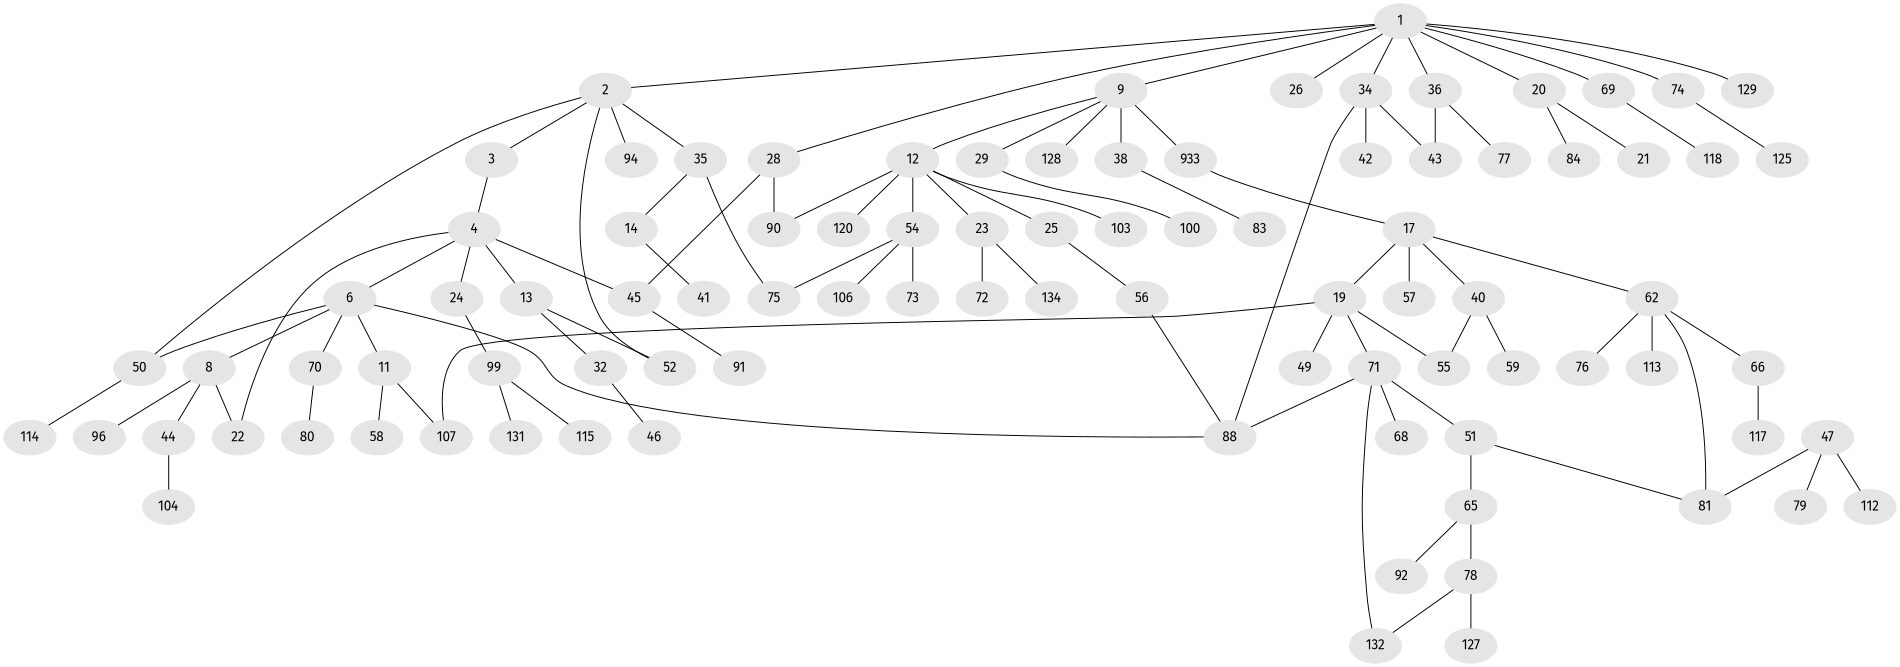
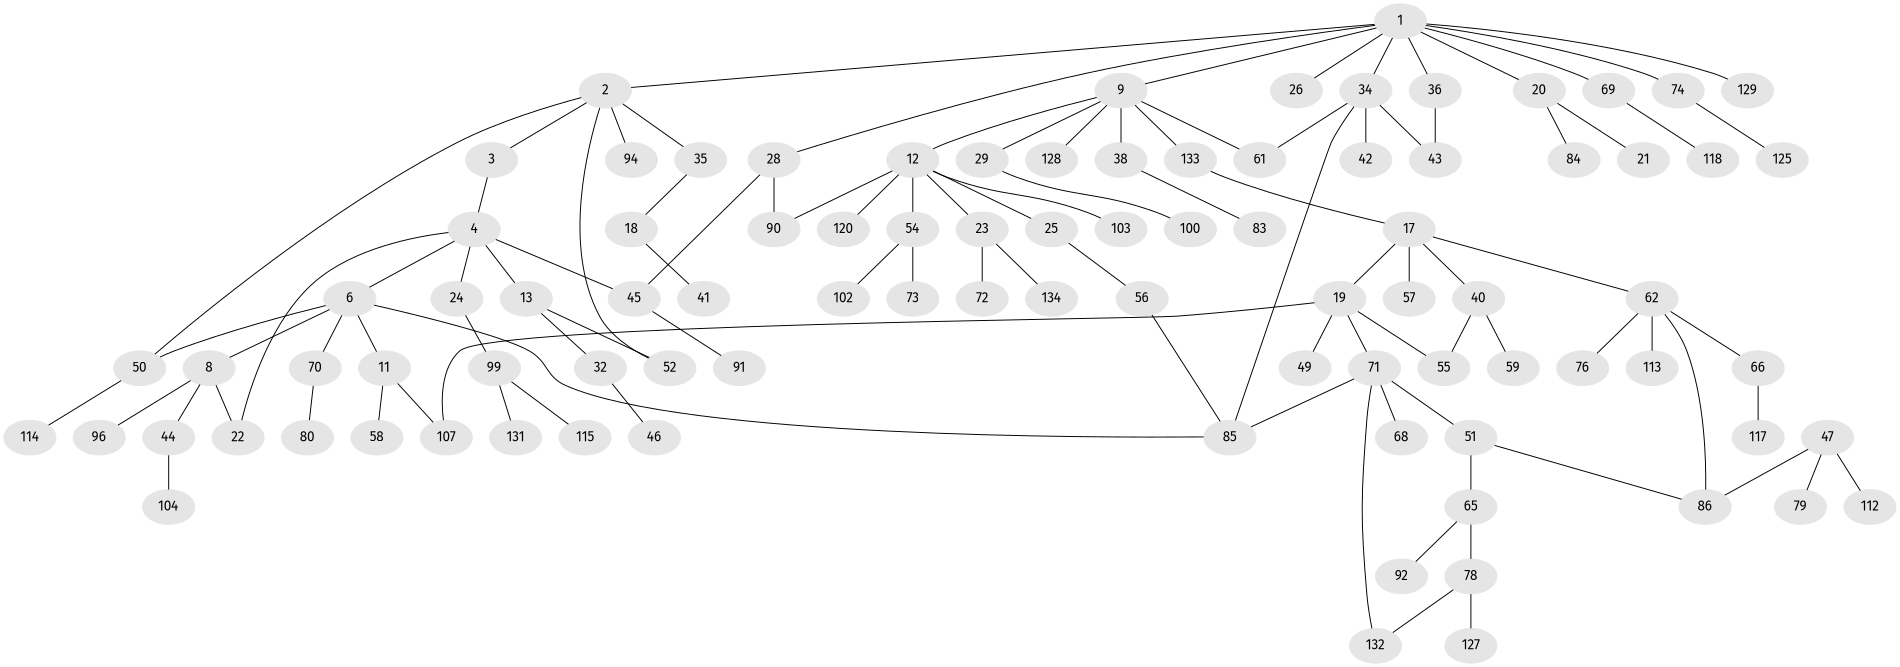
(1190, 160) -> (1190, 160)
none -> (1260, 160)
(1505, 160) -> none
(631, 229) -> (631, 229)
(774, 299) -> none
(843, 299) -> (843, 299)
(1230, 438) -> (1230, 438)
(1705, 507) -> (1705, 507)
